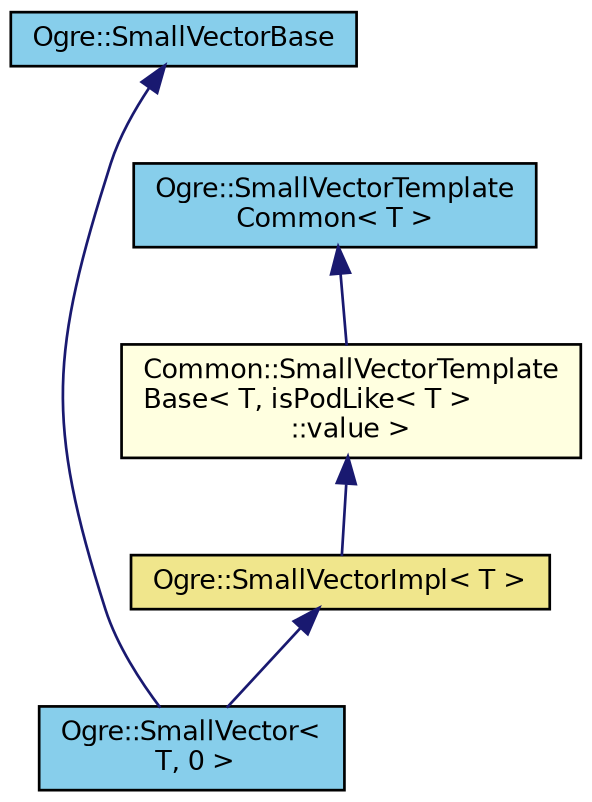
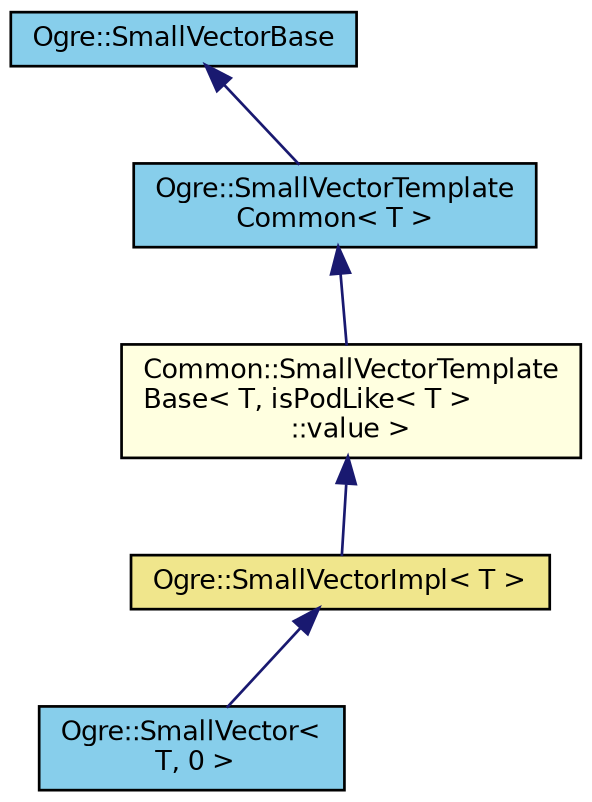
(63, 400) -> (262, 125)
